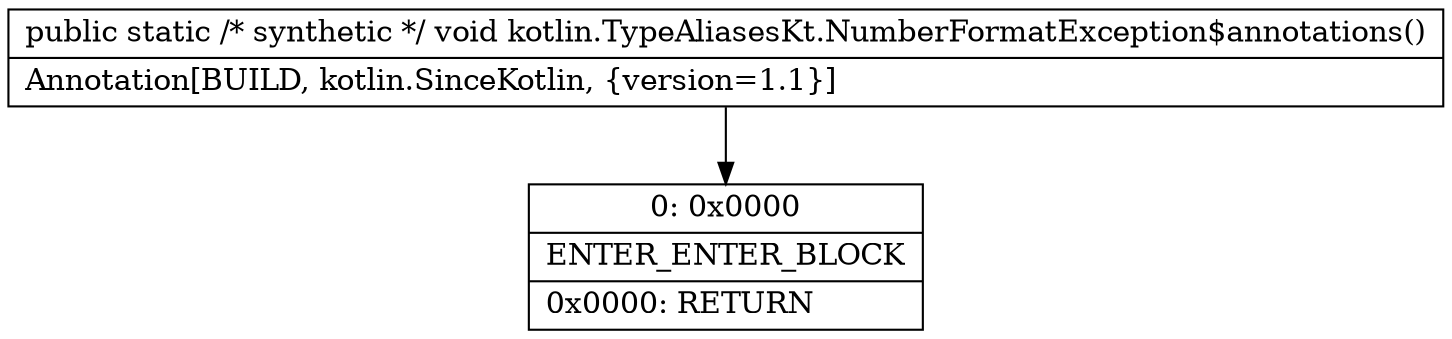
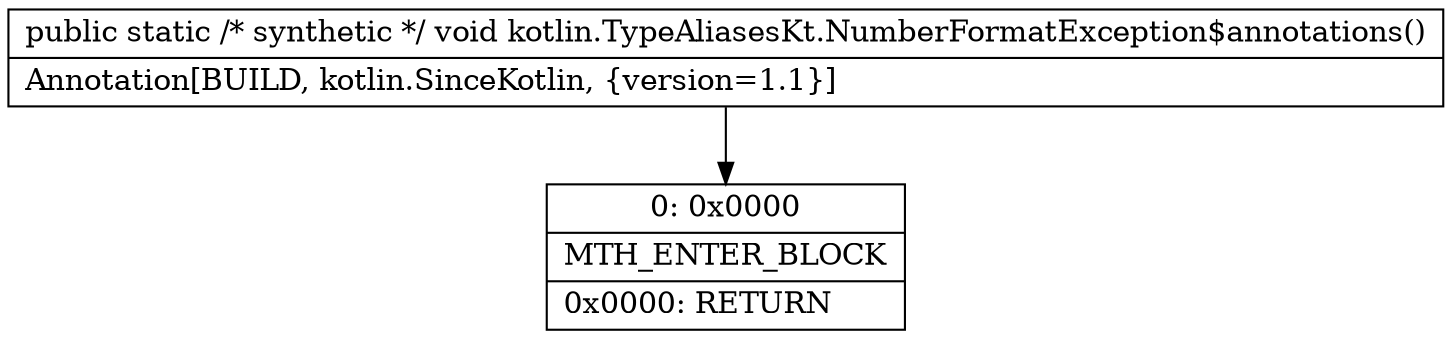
(726, 256) -> (726, 256)
